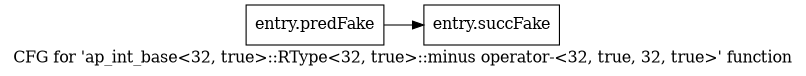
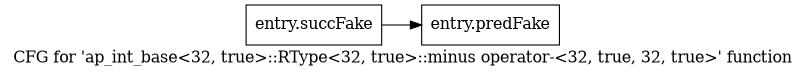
(398, 25) -> (396, 25)
